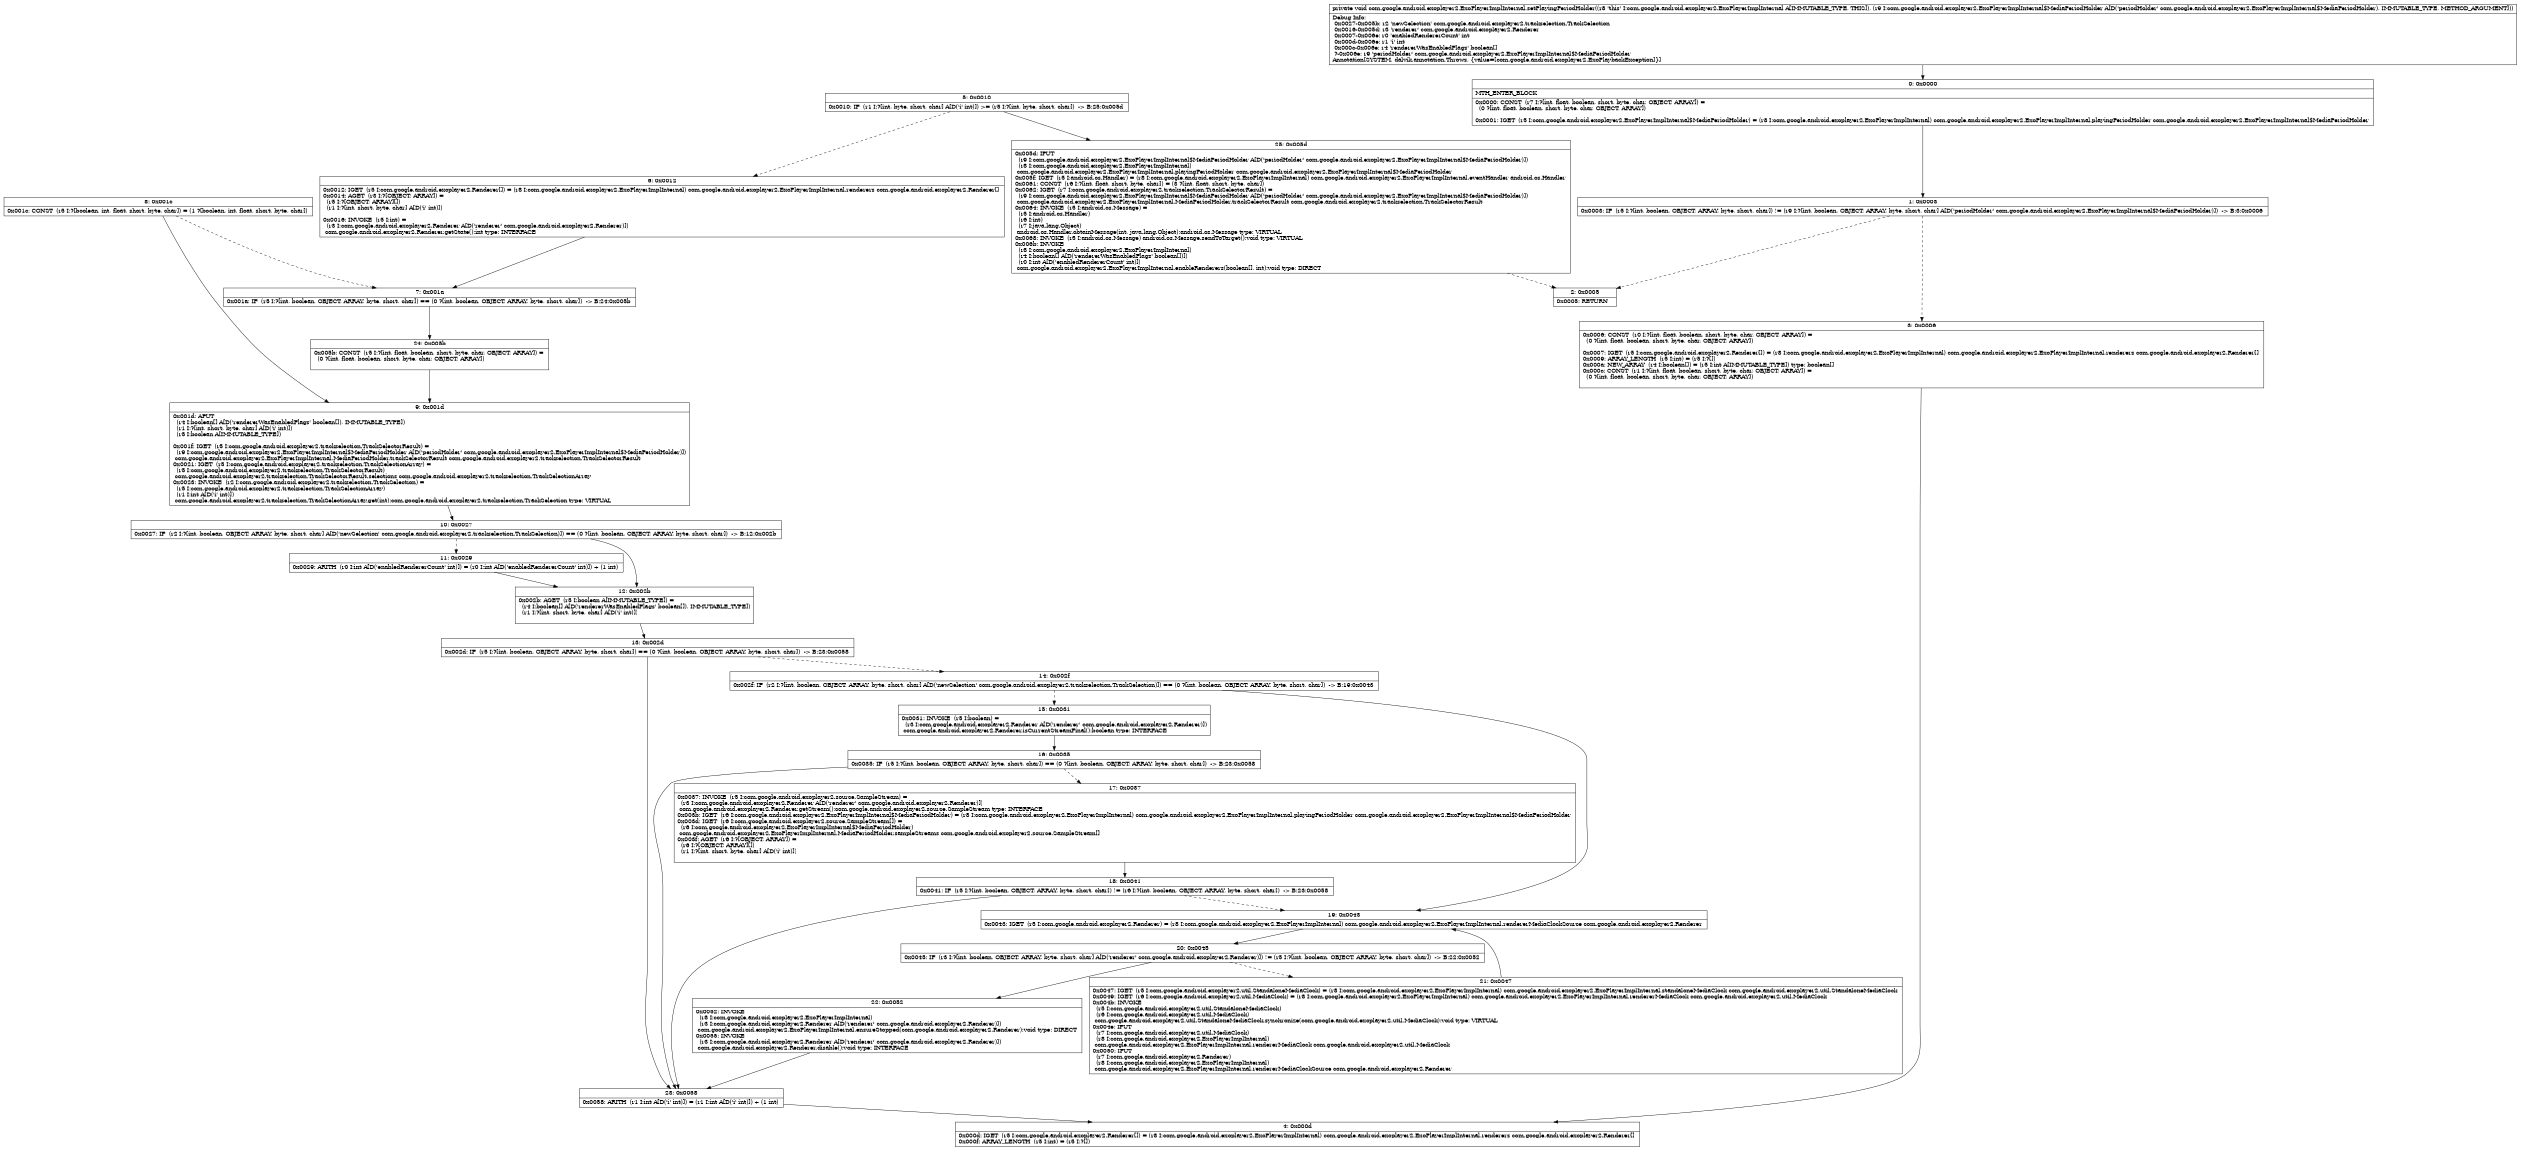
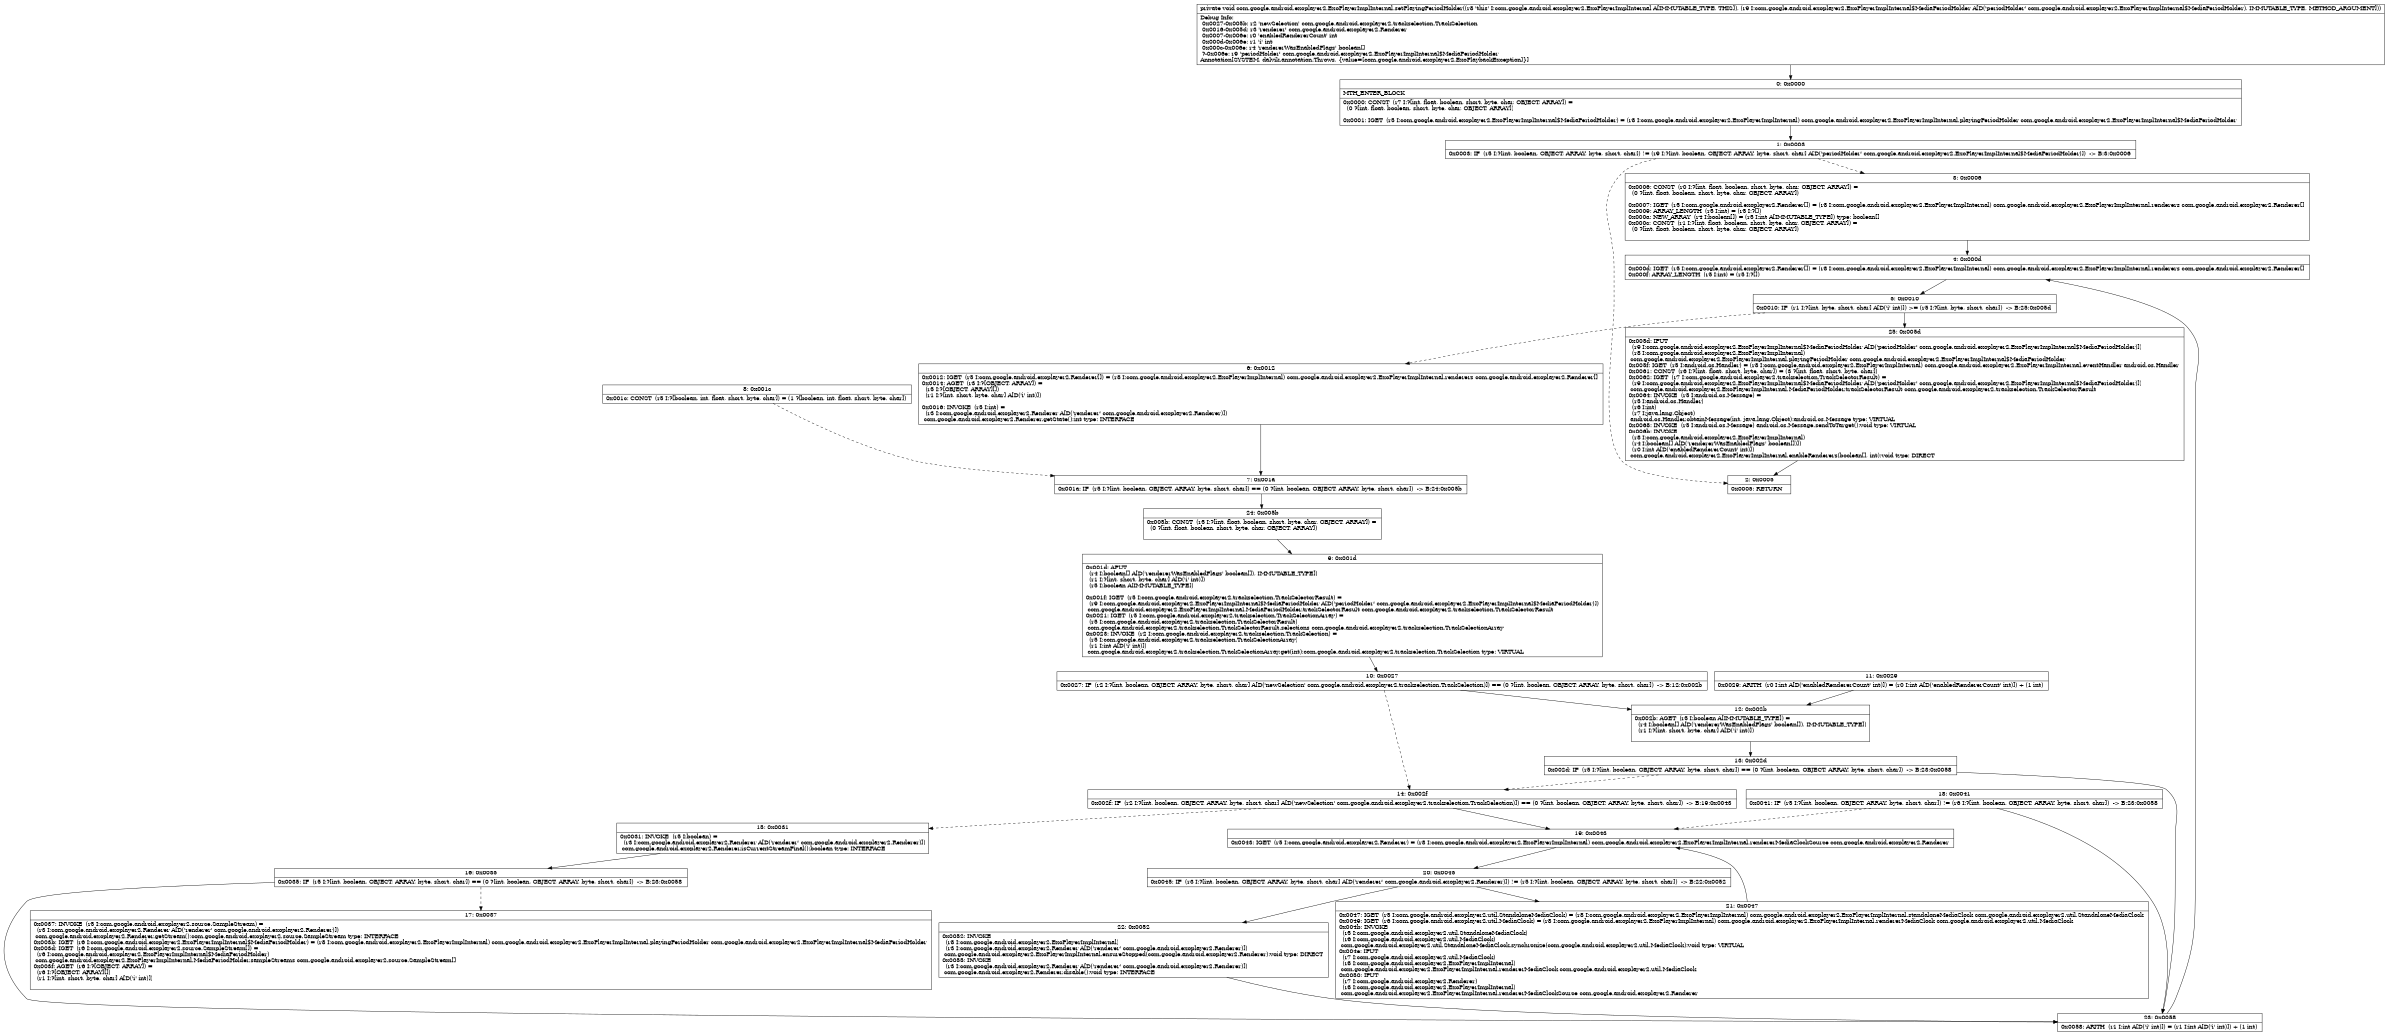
(1530, 280) -> (1787, 467)
none -> (1935, 286)
(231, 320) -> none
(456, 544) -> (1397, 738)
(1125, 868) -> none
(1259, 969) -> (1506, 894)
